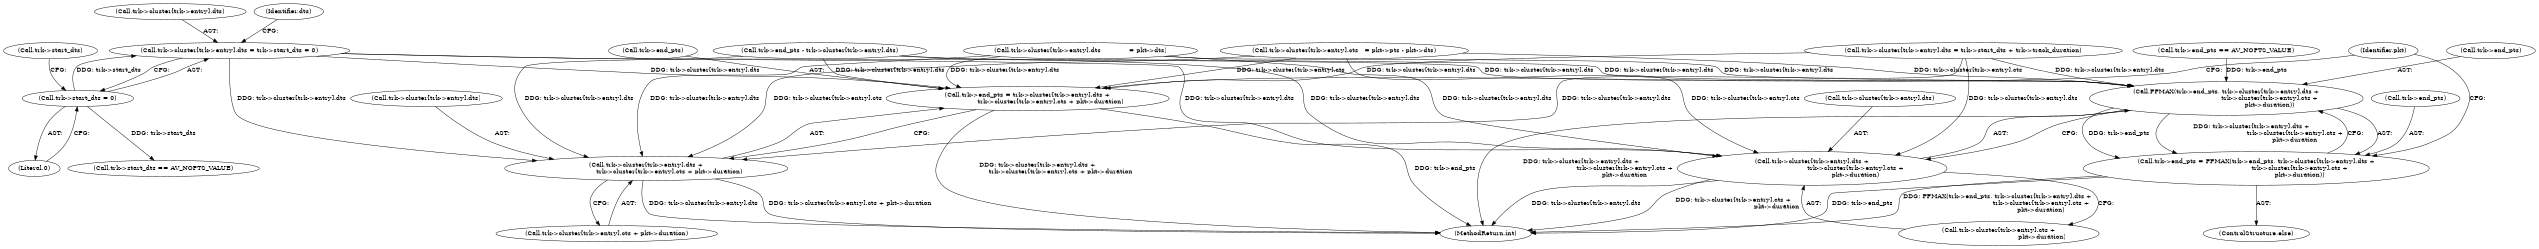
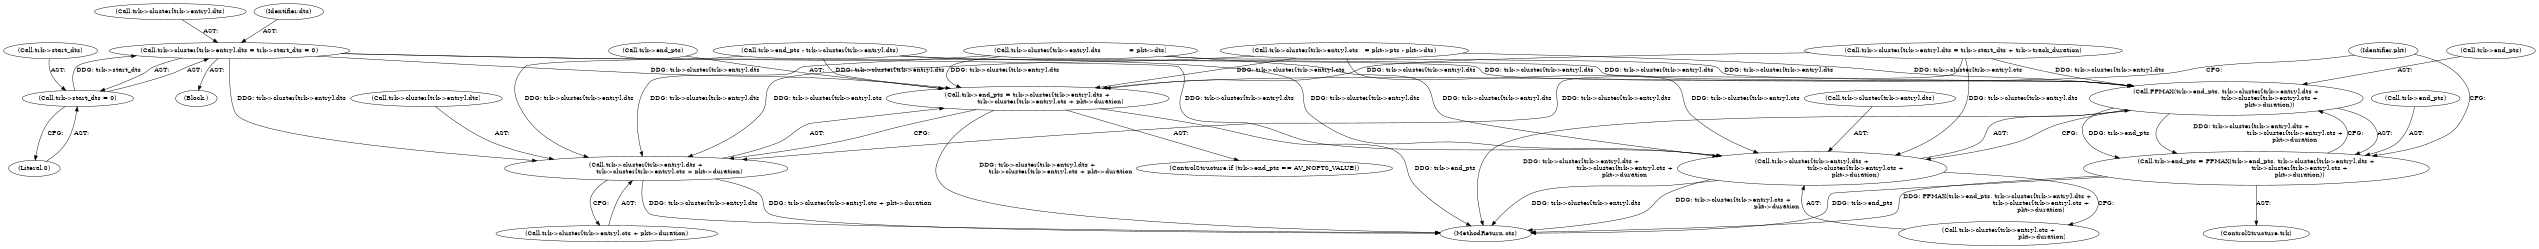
(271, 31) -> (271, 31)
(2226, 51) -> none
(60, 70) -> (60, 70)
(163, 70) -> (163, 70)
none -> (196, 98)
(57, 133) -> (57, 133)
(83, 133) -> (83, 133)
(164, 168) -> none
none -> (1264, 168)
(1486, 234) -> (1486, 234)
(2256, 234) -> (2256, 234)
